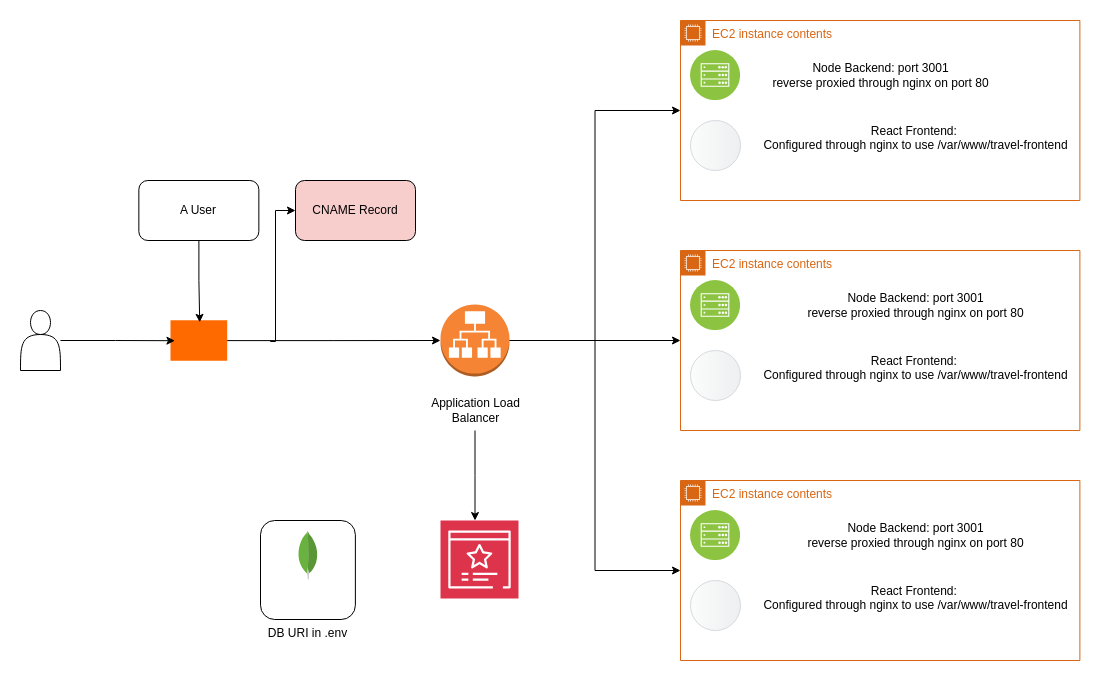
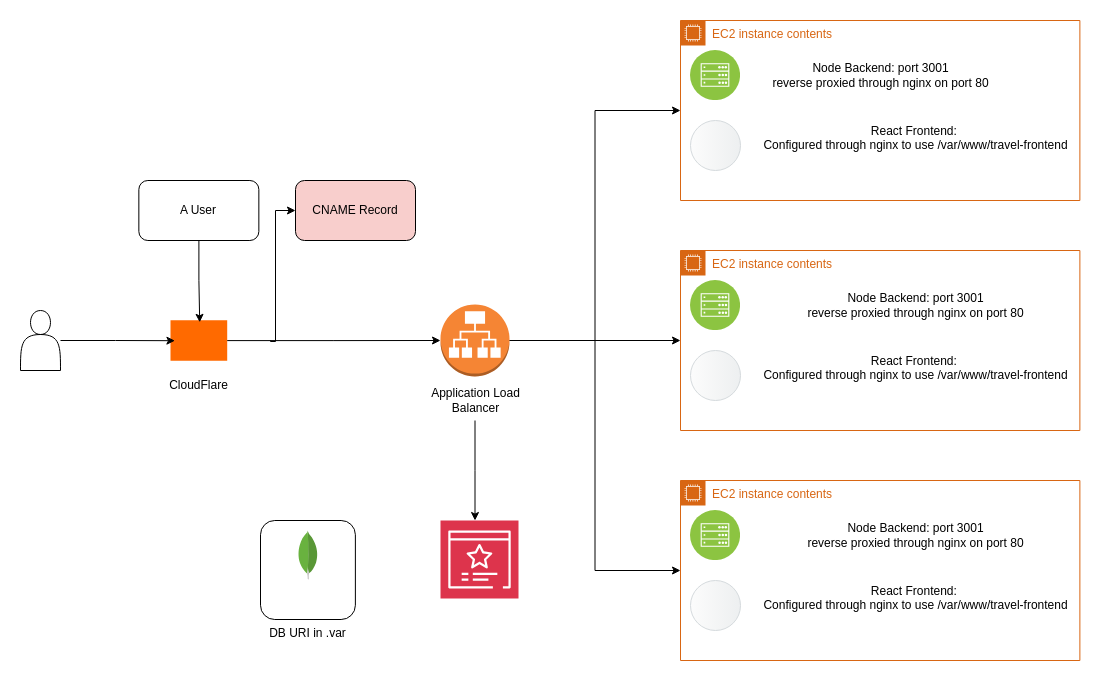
none -> (199, 386)
(475, 411) -> (475, 401)
(308, 641) -> (308, 641)
